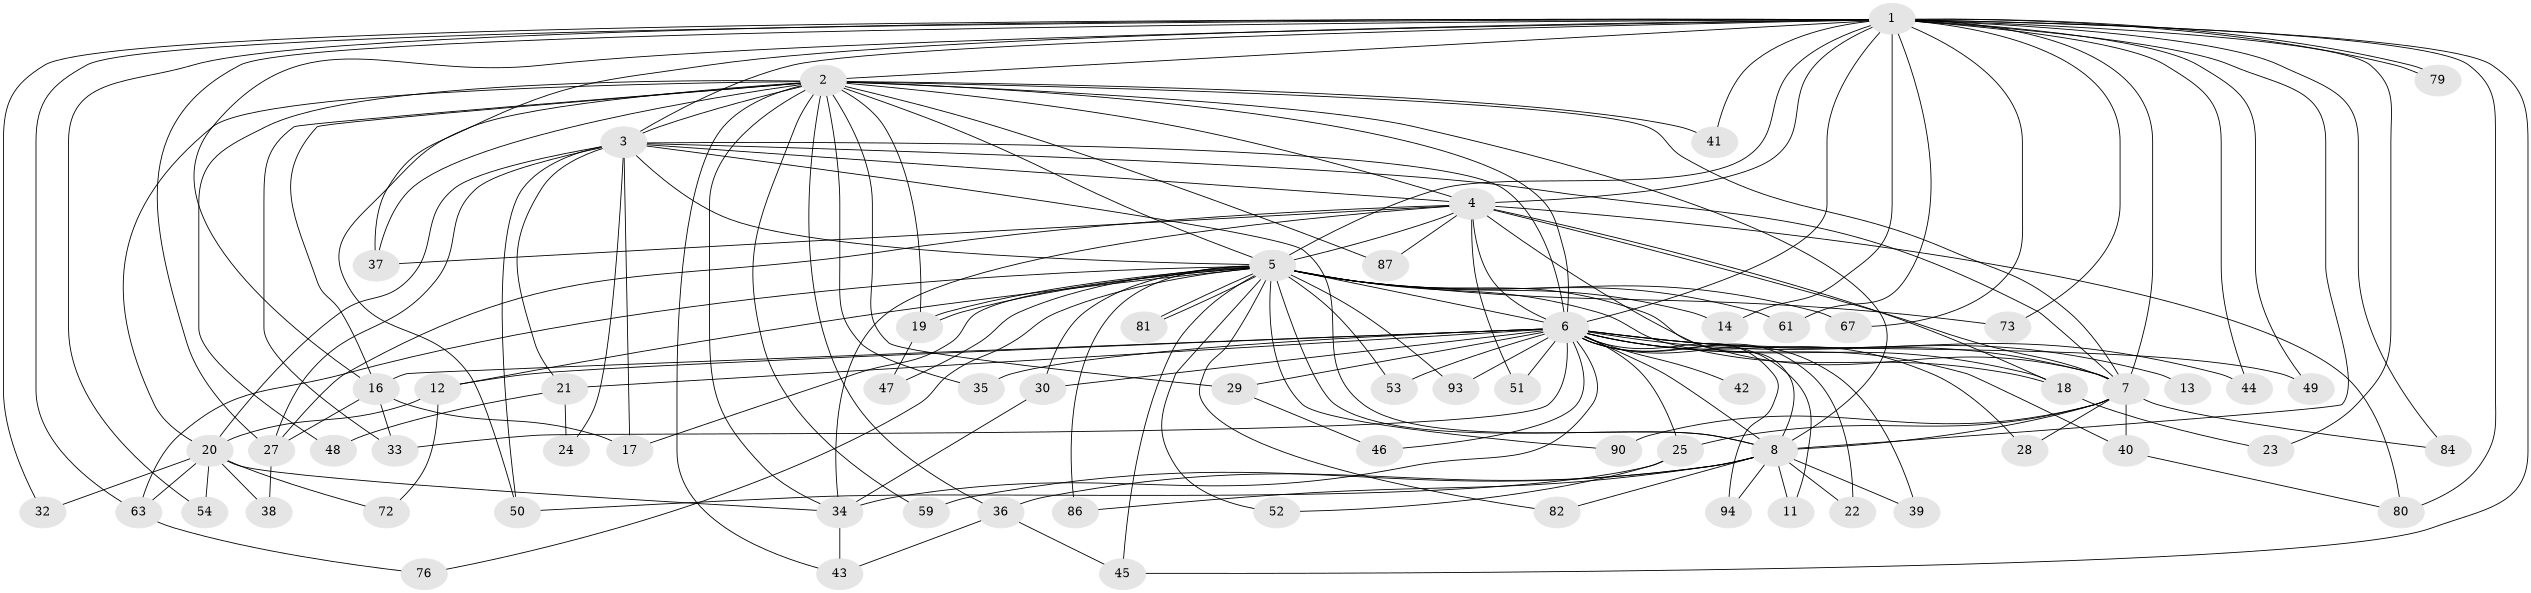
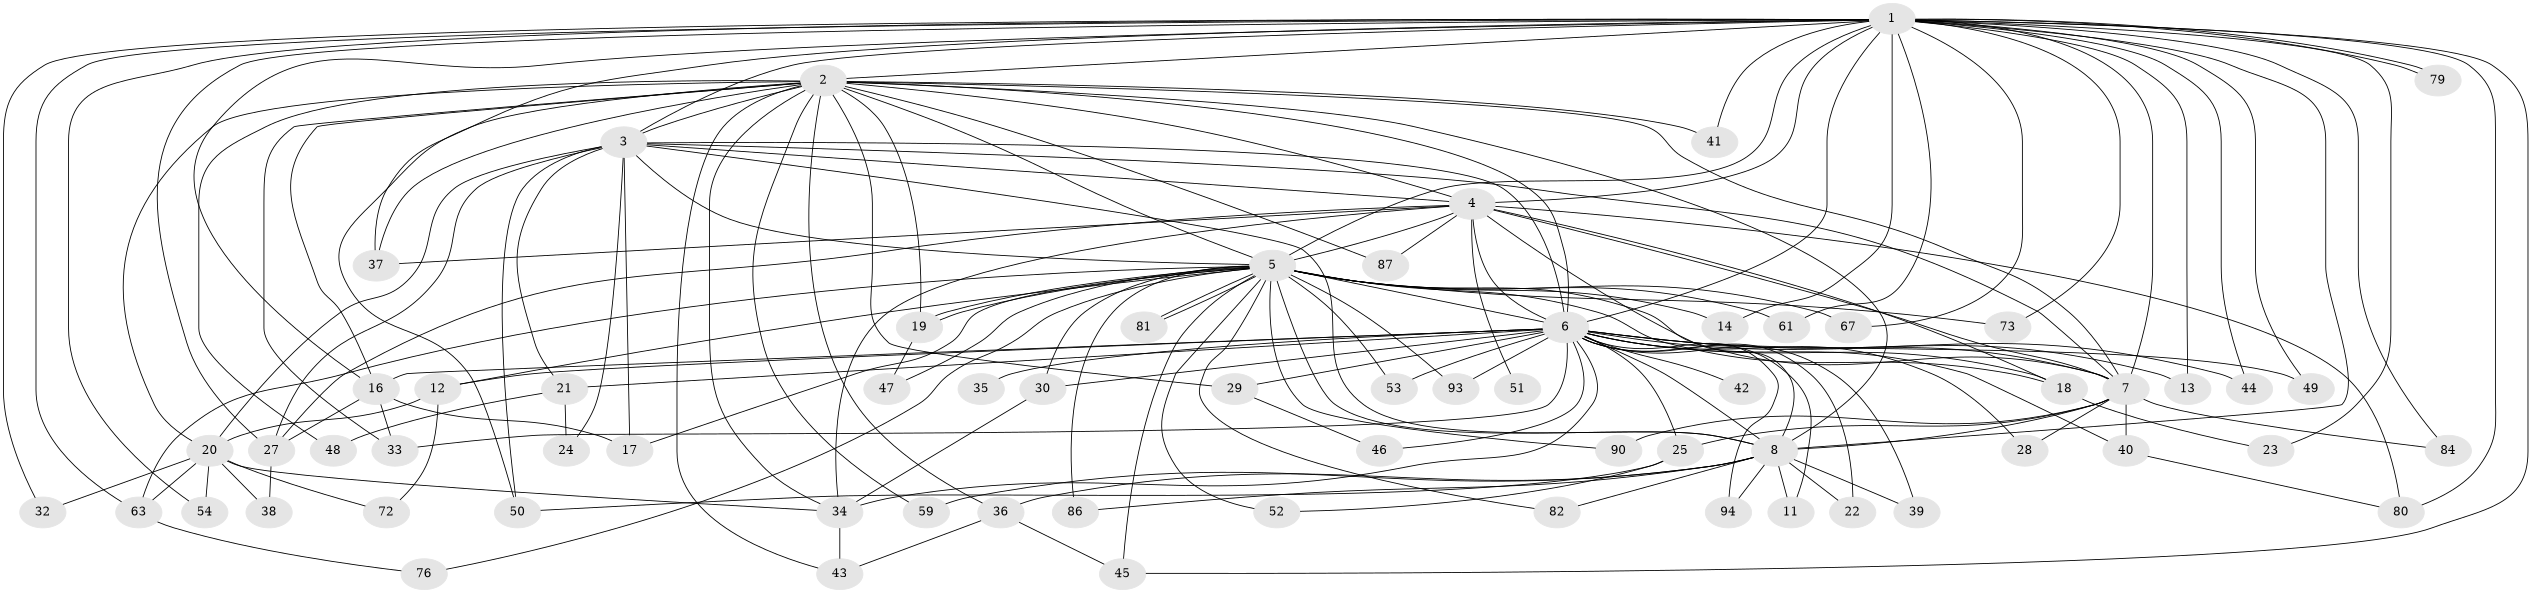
none -> (2175, 98)
(840, 276) -> none
(1542, 358) -> none
